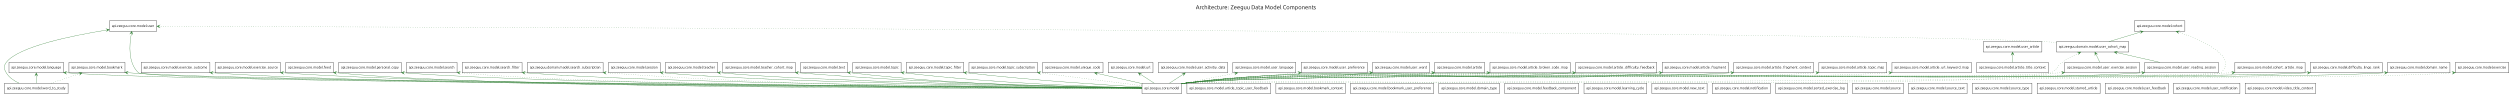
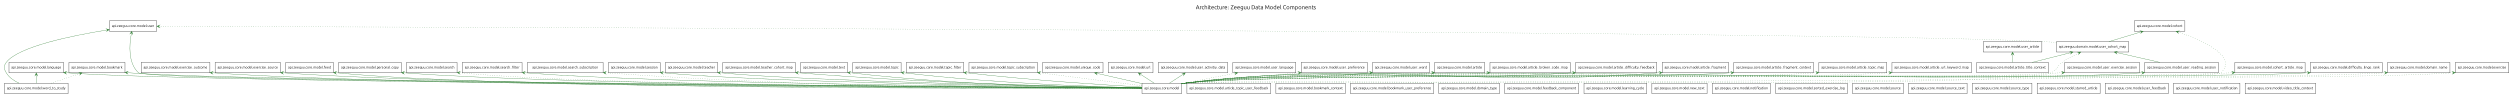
(2098, 58) -> (2051, 58)
(565, 68) -> (565, 68)
(1783, 76) -> (1783, 76)
